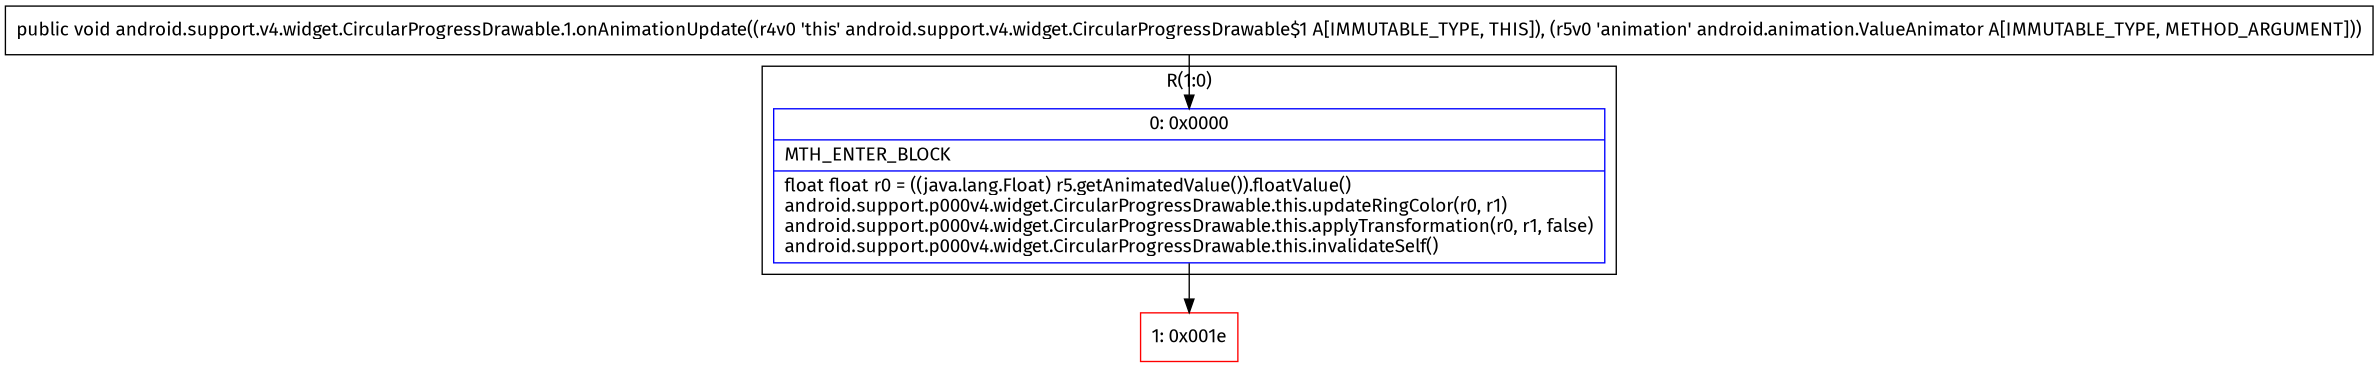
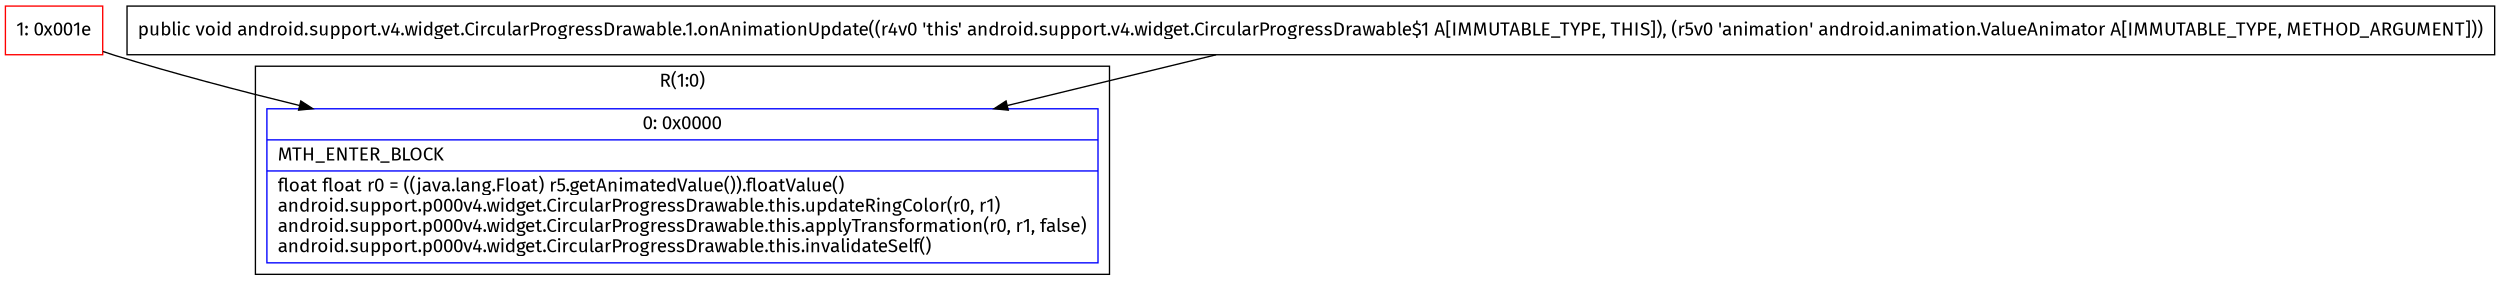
(1189, 283) -> (201, 80)
